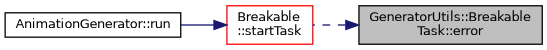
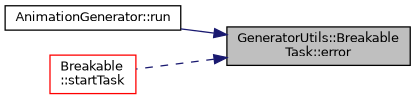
(197, 25) -> (197, 31)
